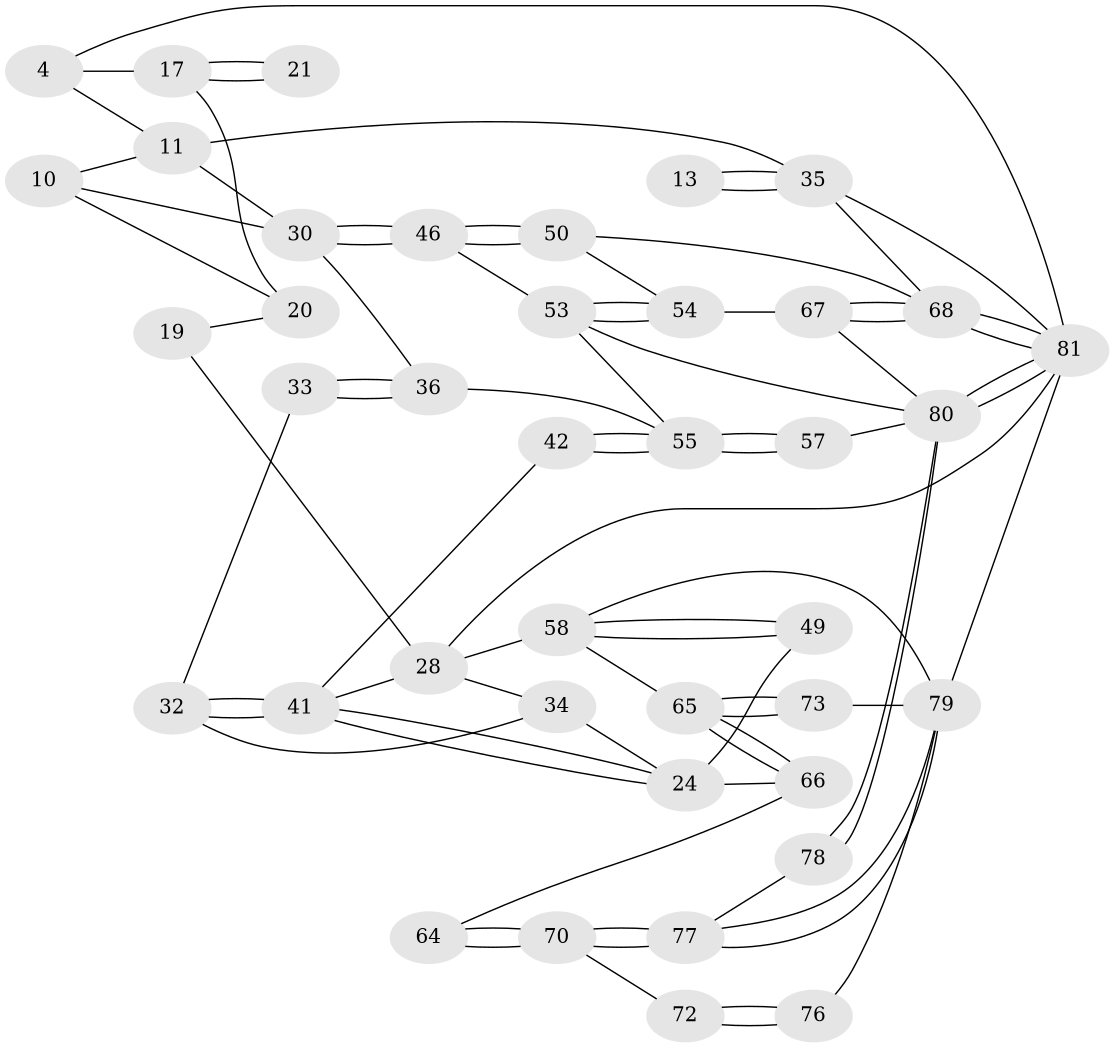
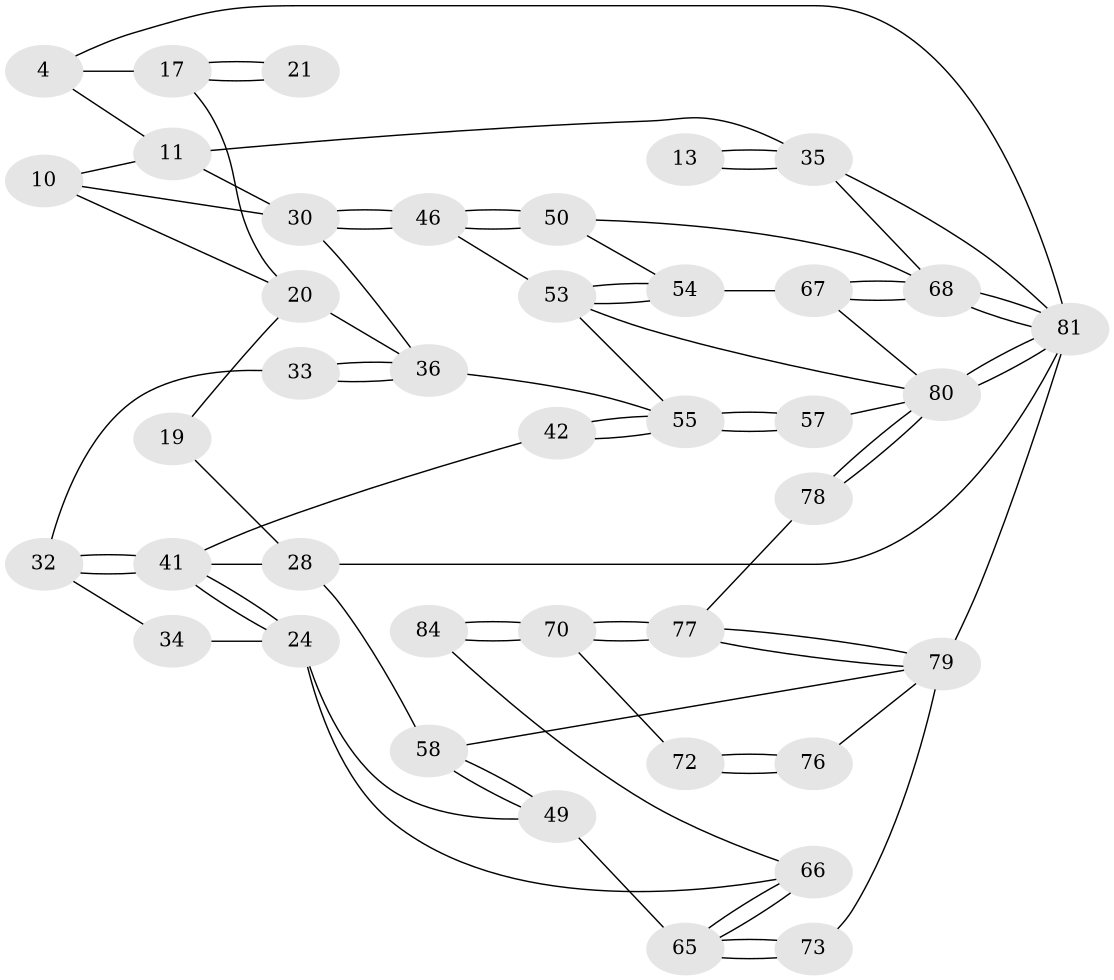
none -> (365, 333)
(622, 669) -> (619, 880)
(493, 688) -> none
(429, 938) -> (429, 631)
